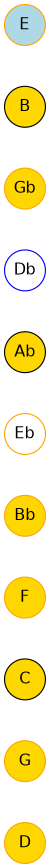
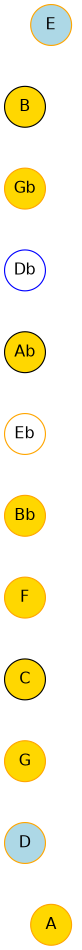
(25, 843) -> (25, 843)
none -> (51, 925)
